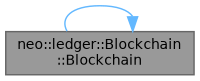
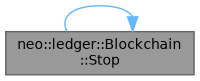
(100, 53) -> (100, 53)
